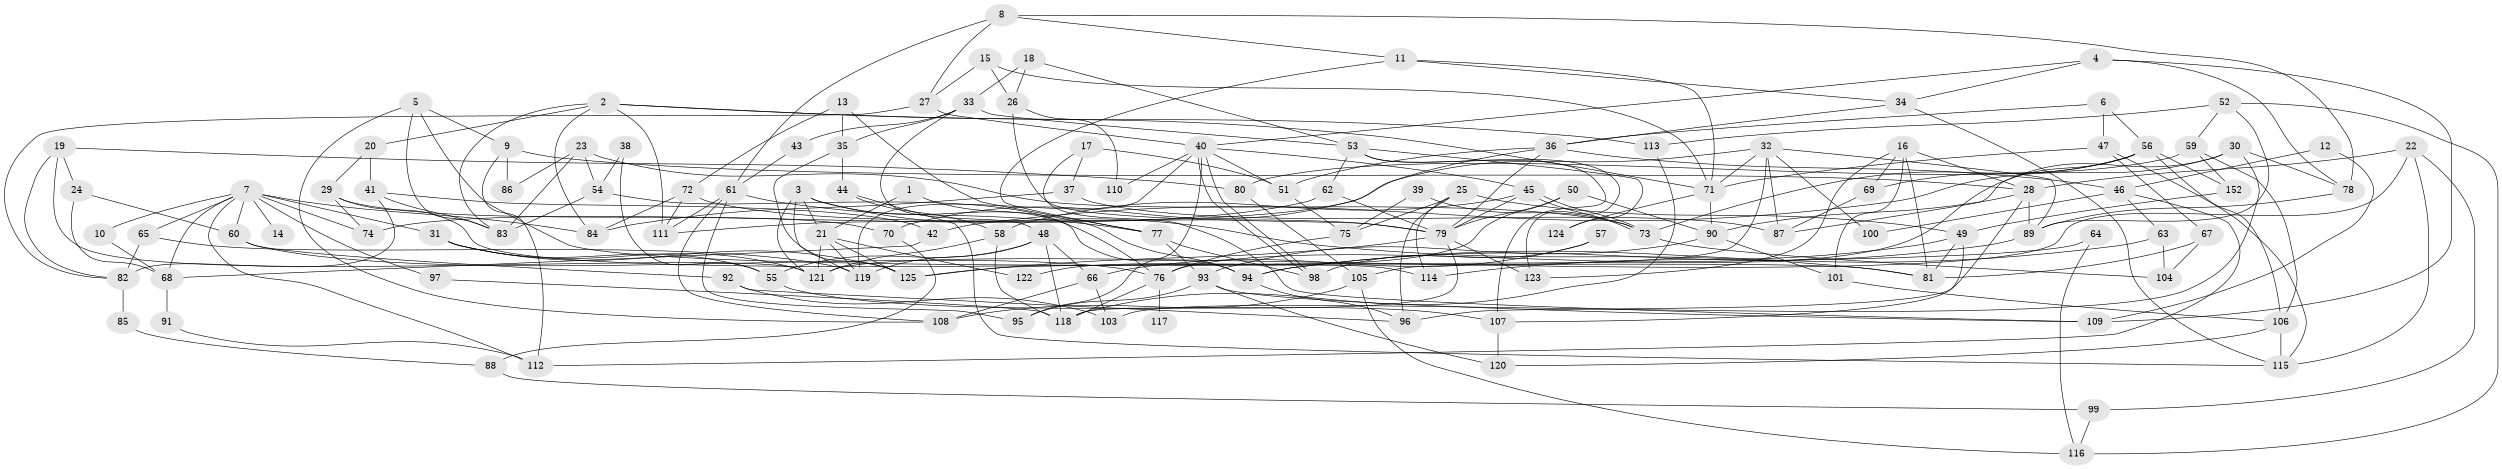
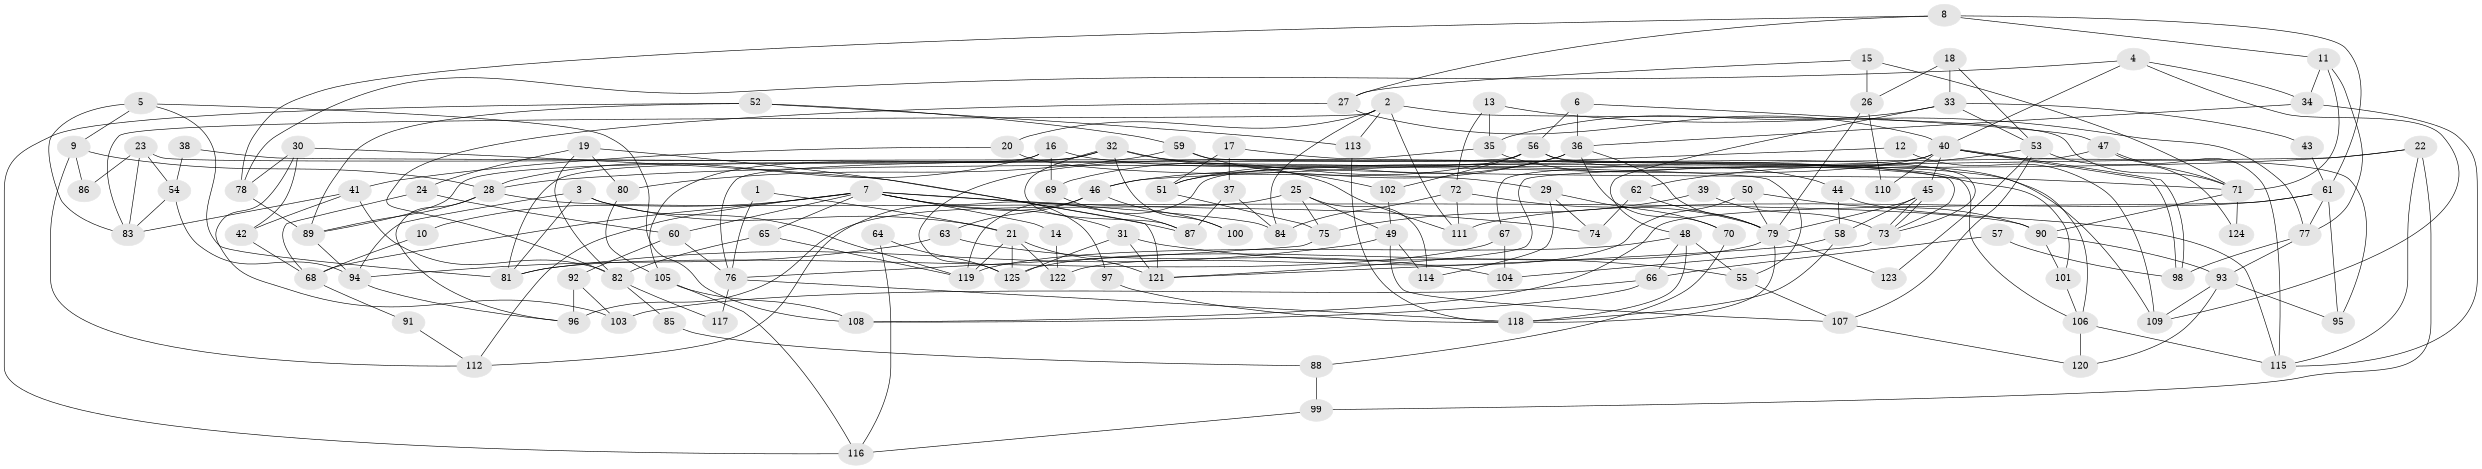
(2234, 191) -> (1388, 191)
(778, 240) -> none
(1789, 251) -> none
none -> (1057, 257)
none -> (660, 298)
